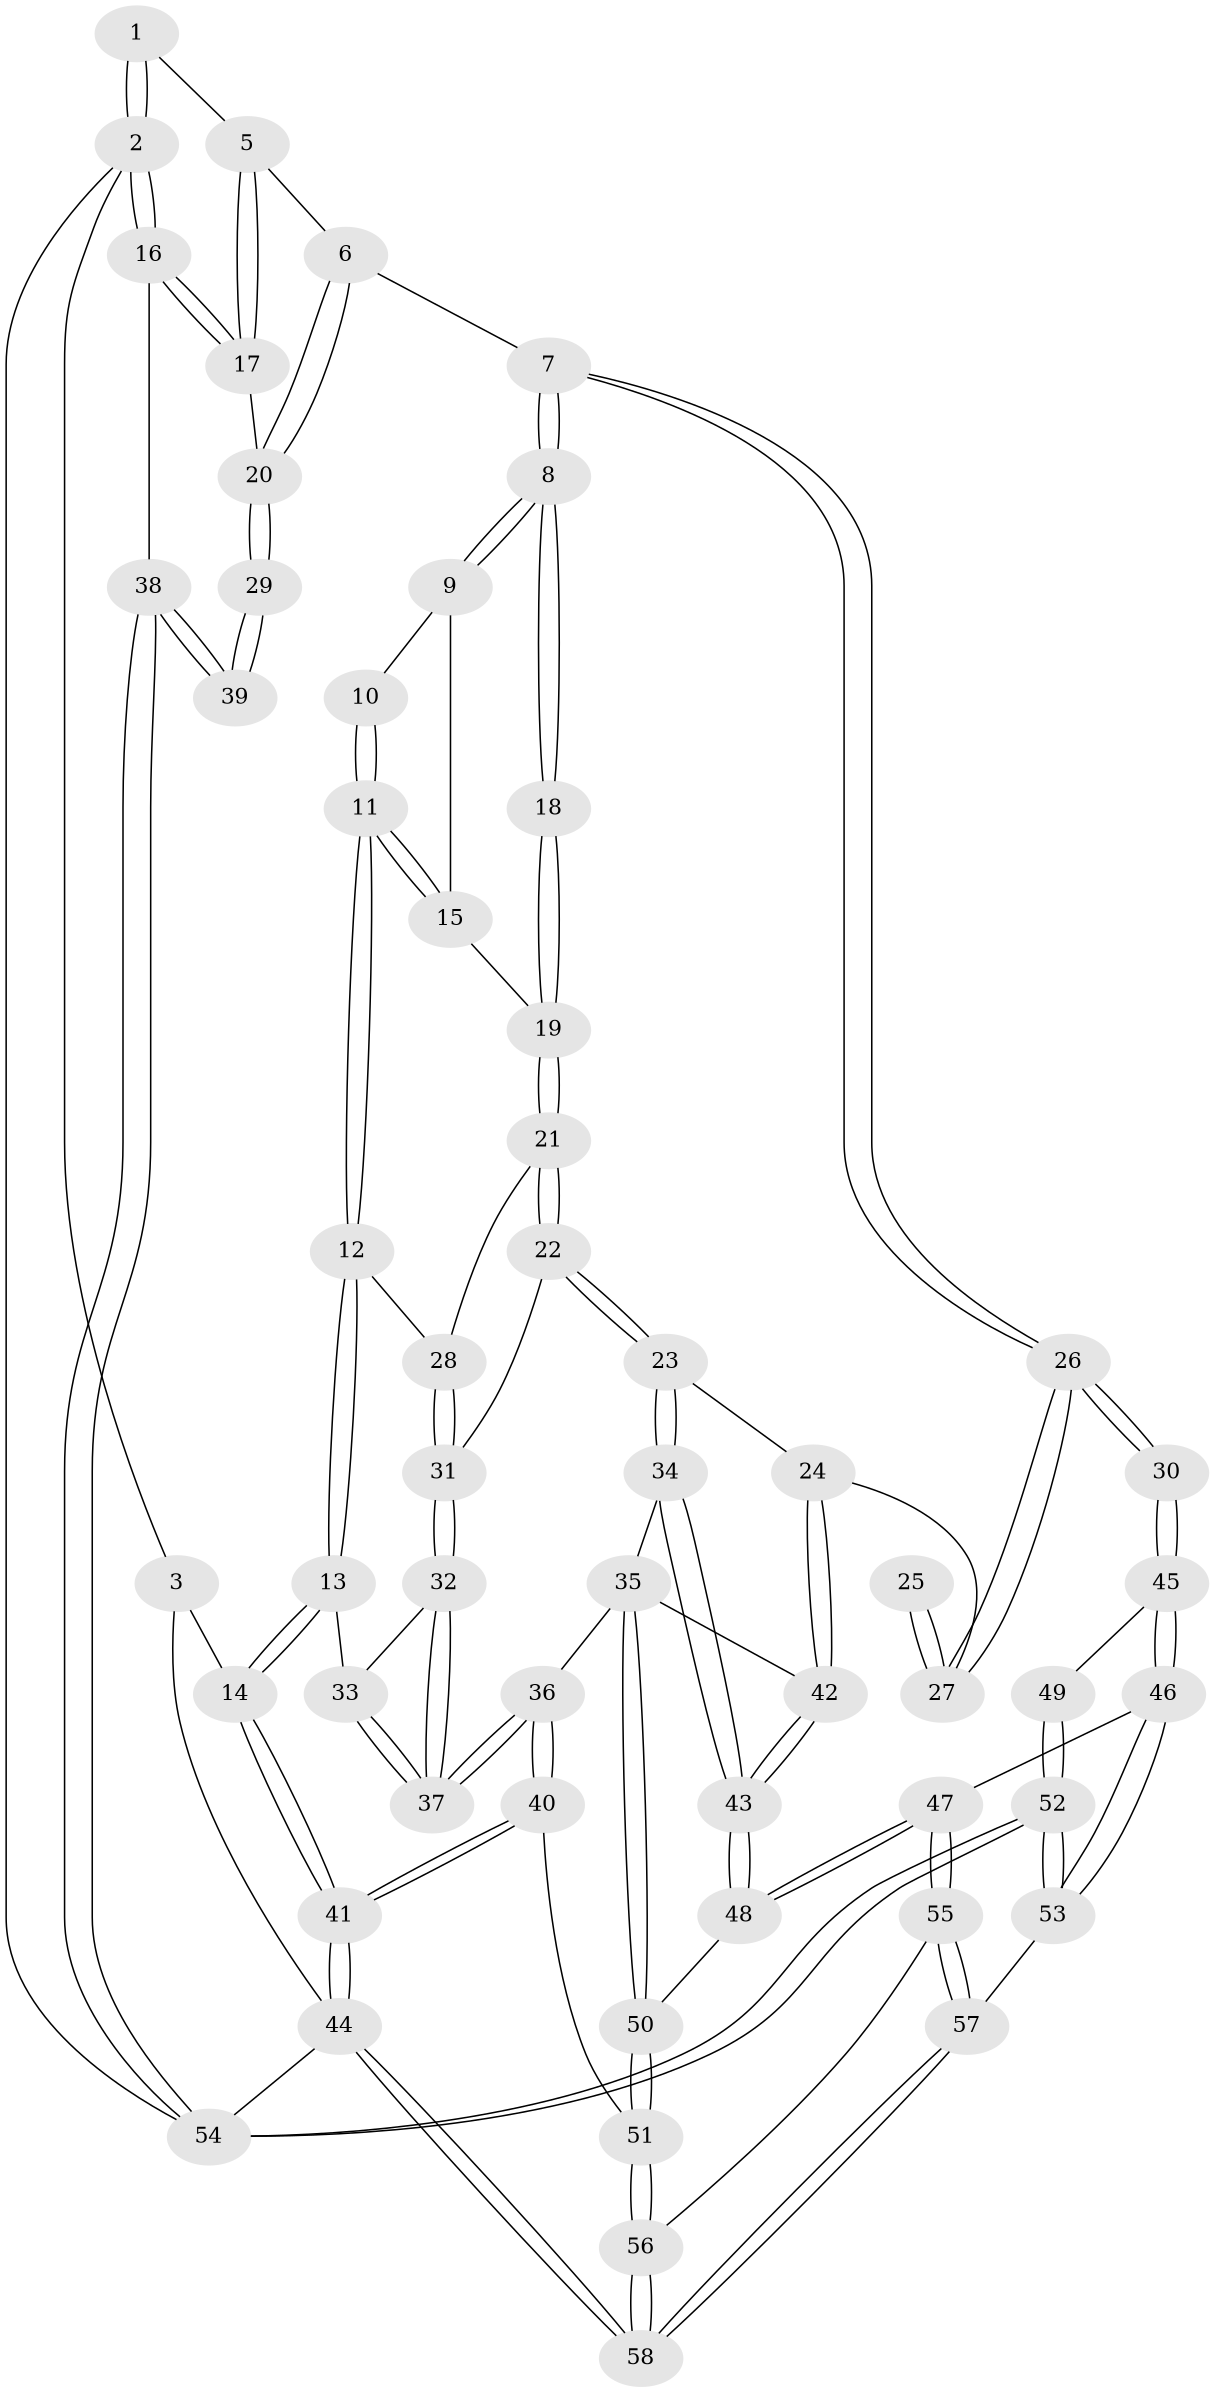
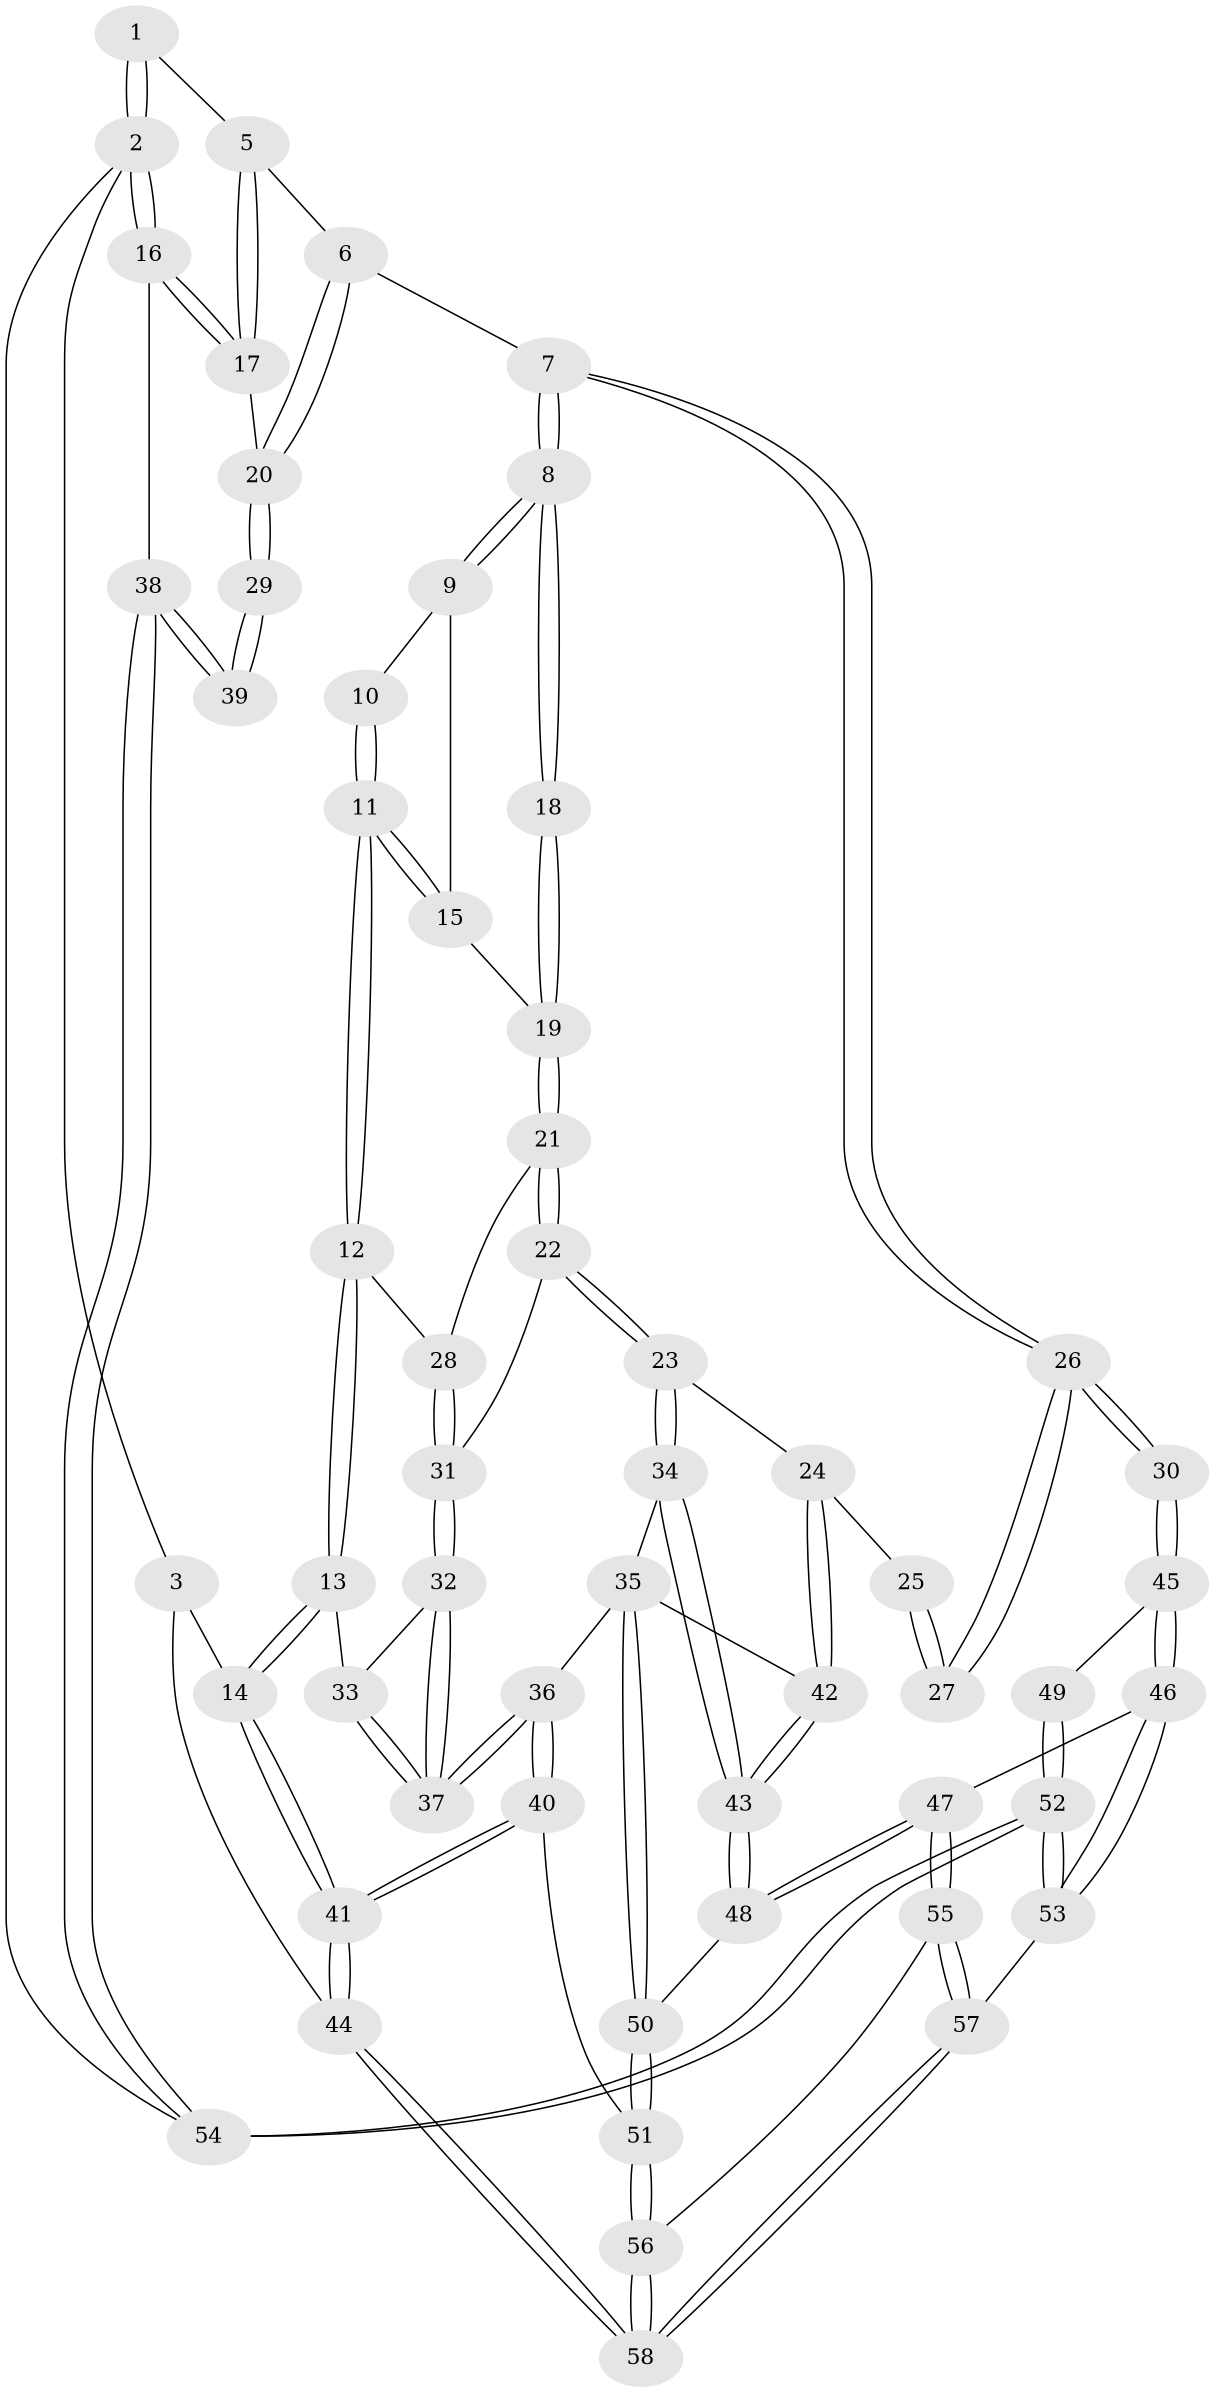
(961, 1547) -> (863, 1528)
(274, 2082) -> none
